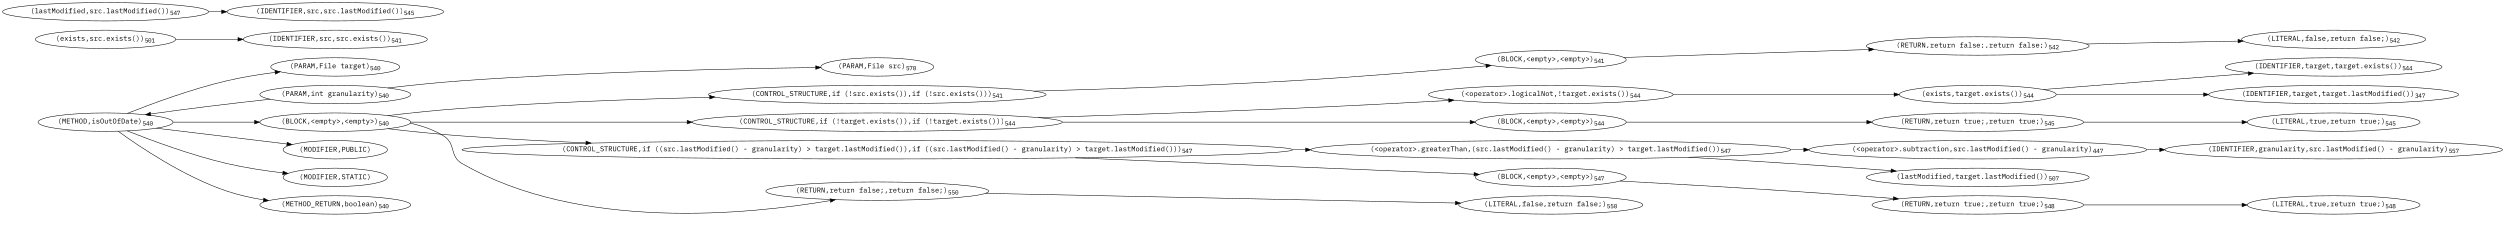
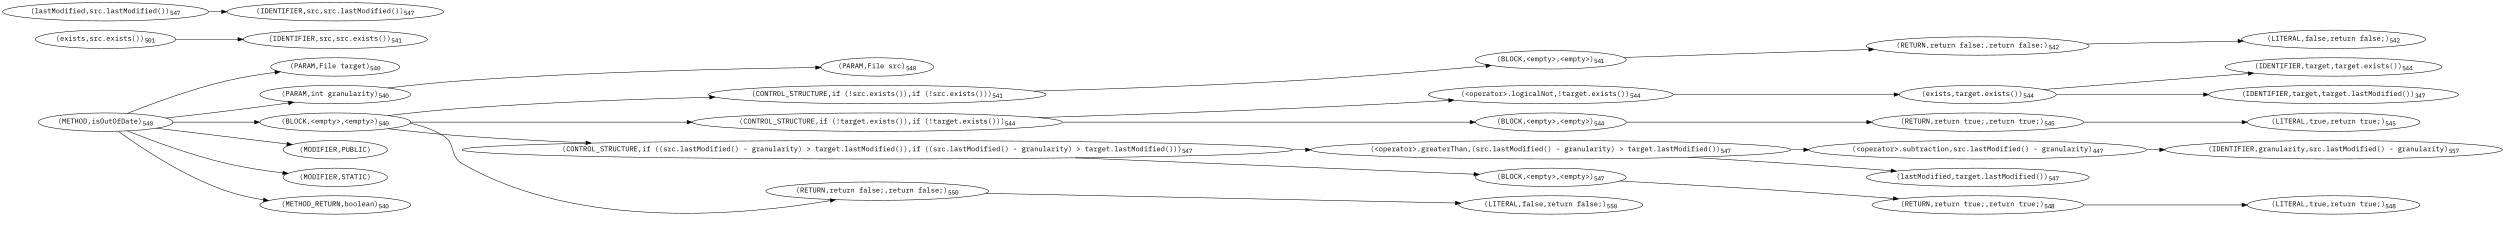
(409, 11) -> (409, 11)
(911, 66) -> (911, 66)
(210, 106) -> (227, 111)
(2054, 177) -> (2054, 177)
